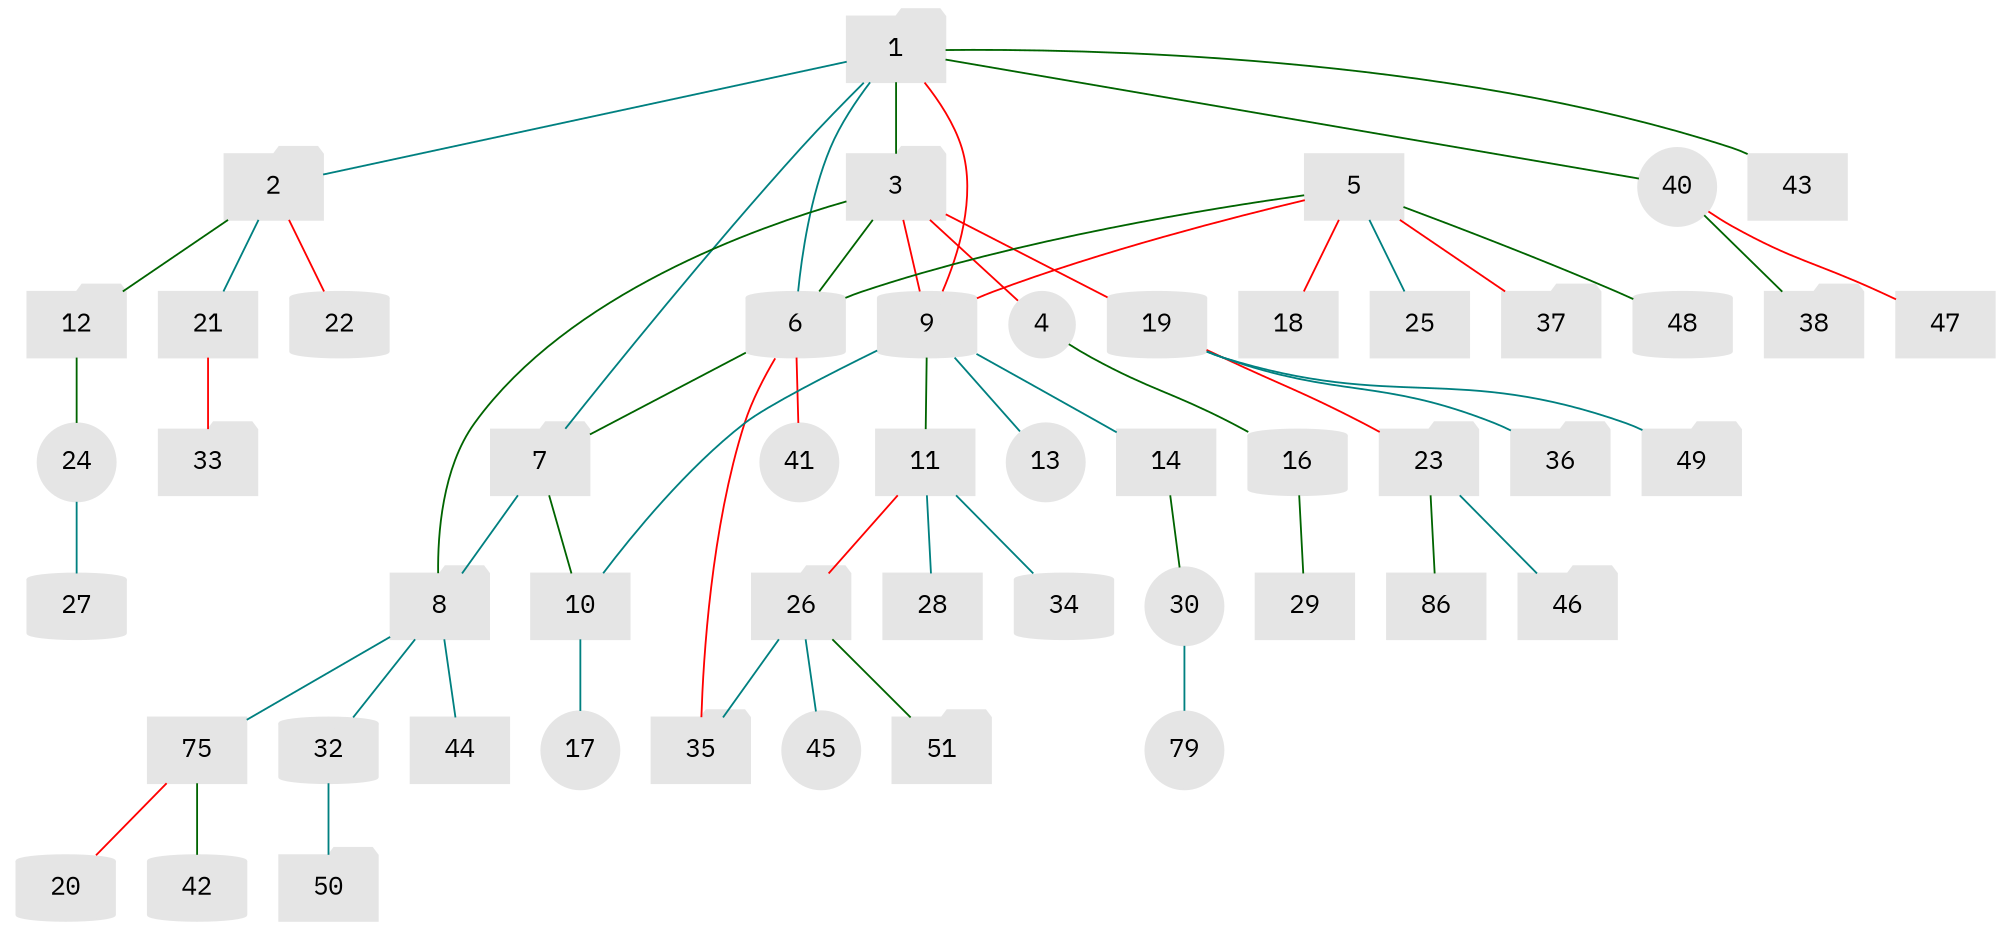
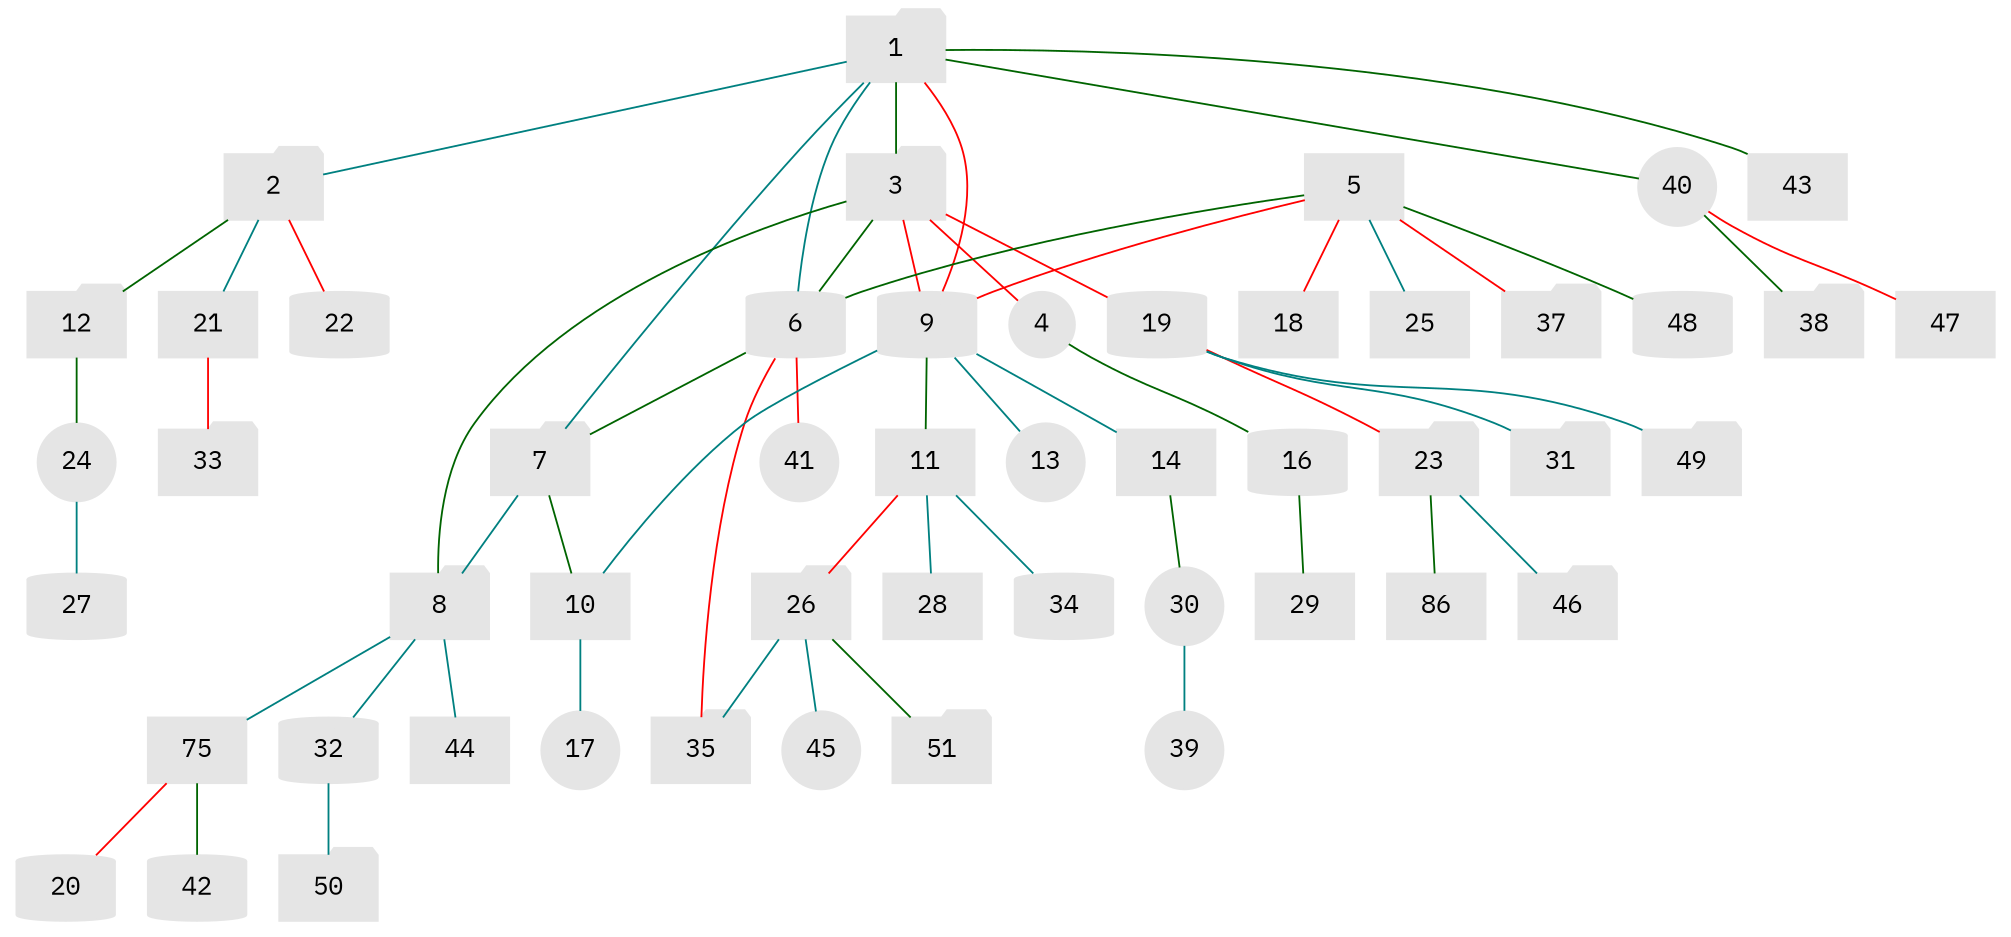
(1560, 462) -> (1560, 462)
(1184, 750) -> (1184, 750)
